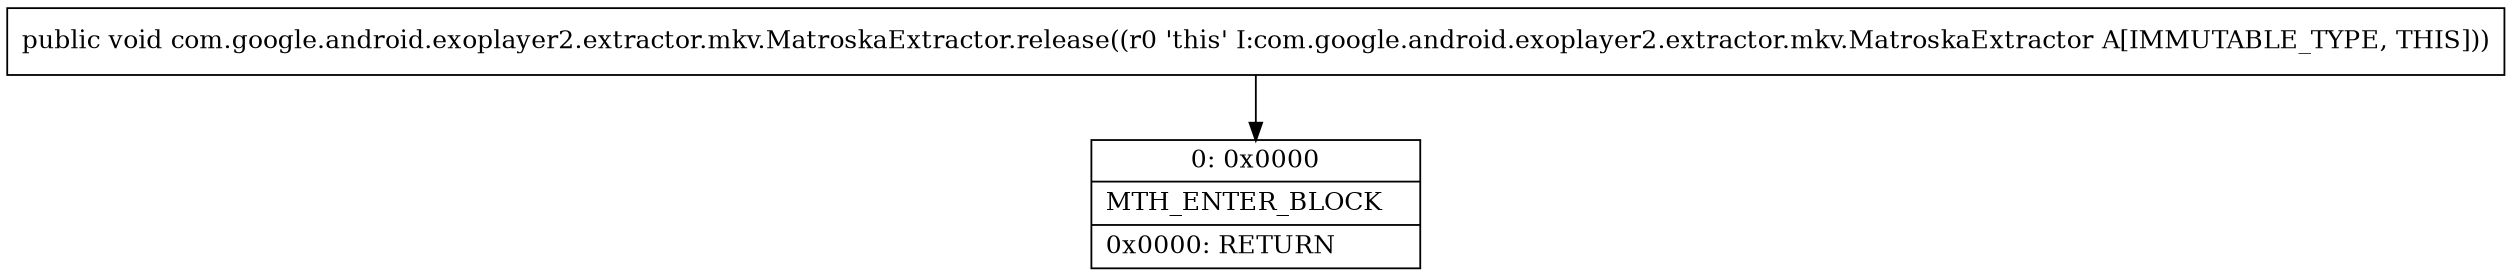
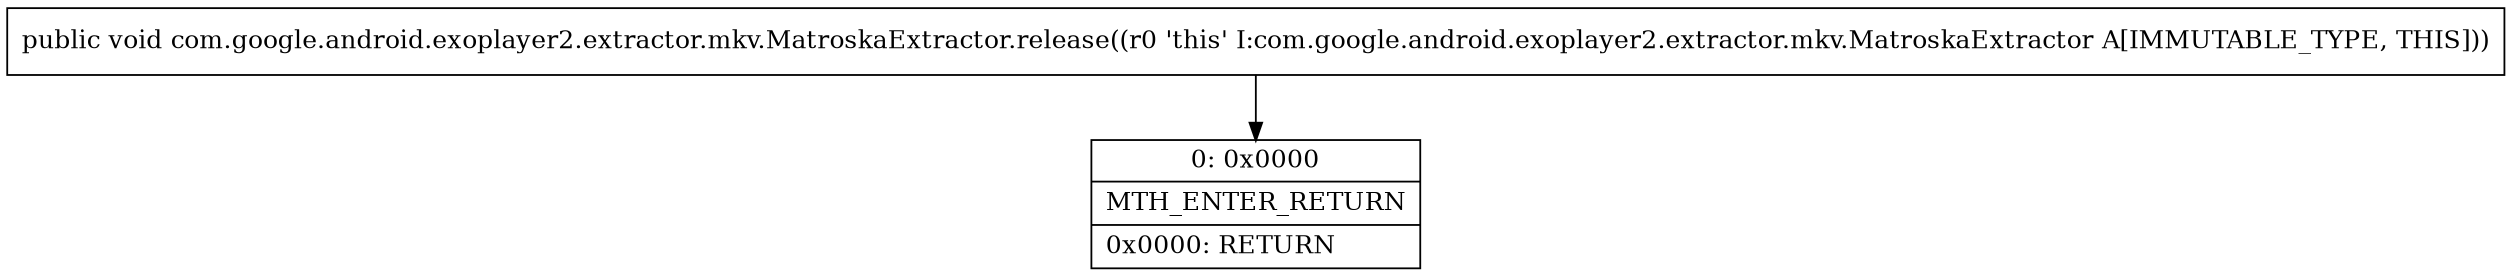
(1245, 202) -> (1256, 202)
